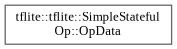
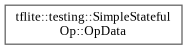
(88, 25) -> (94, 25)
